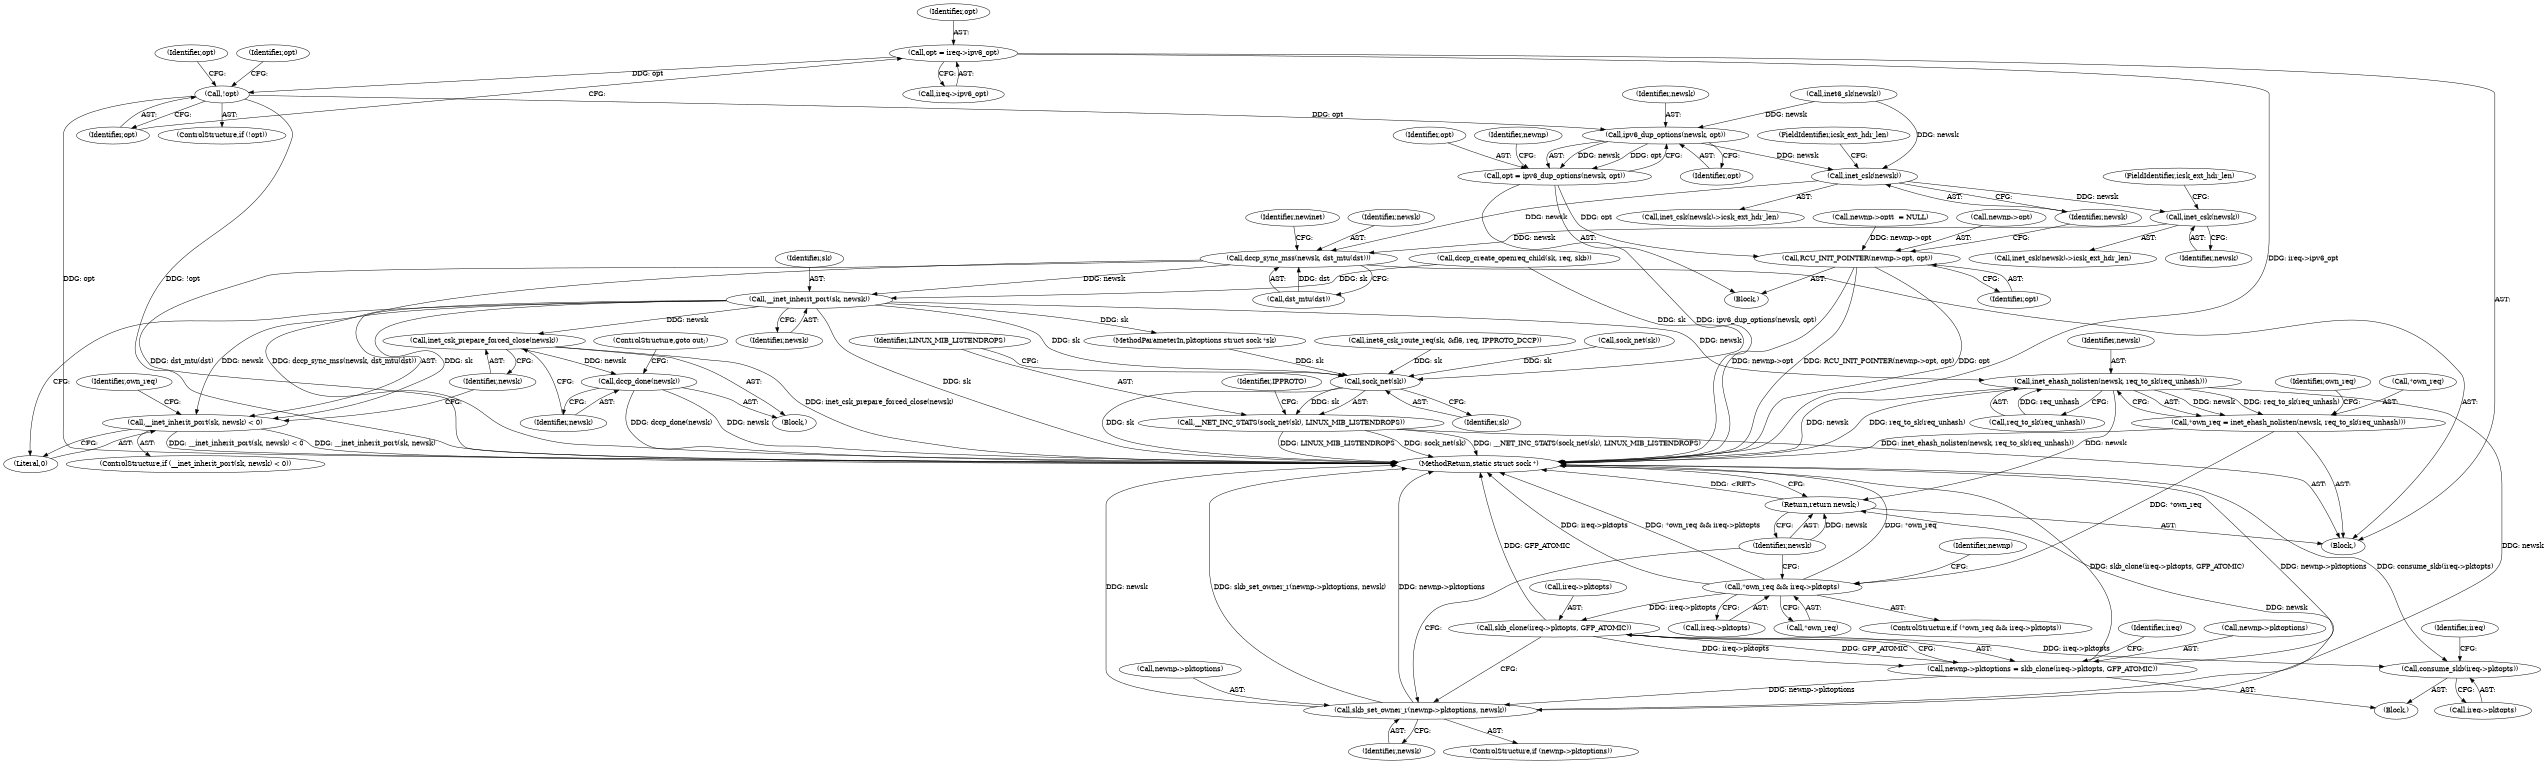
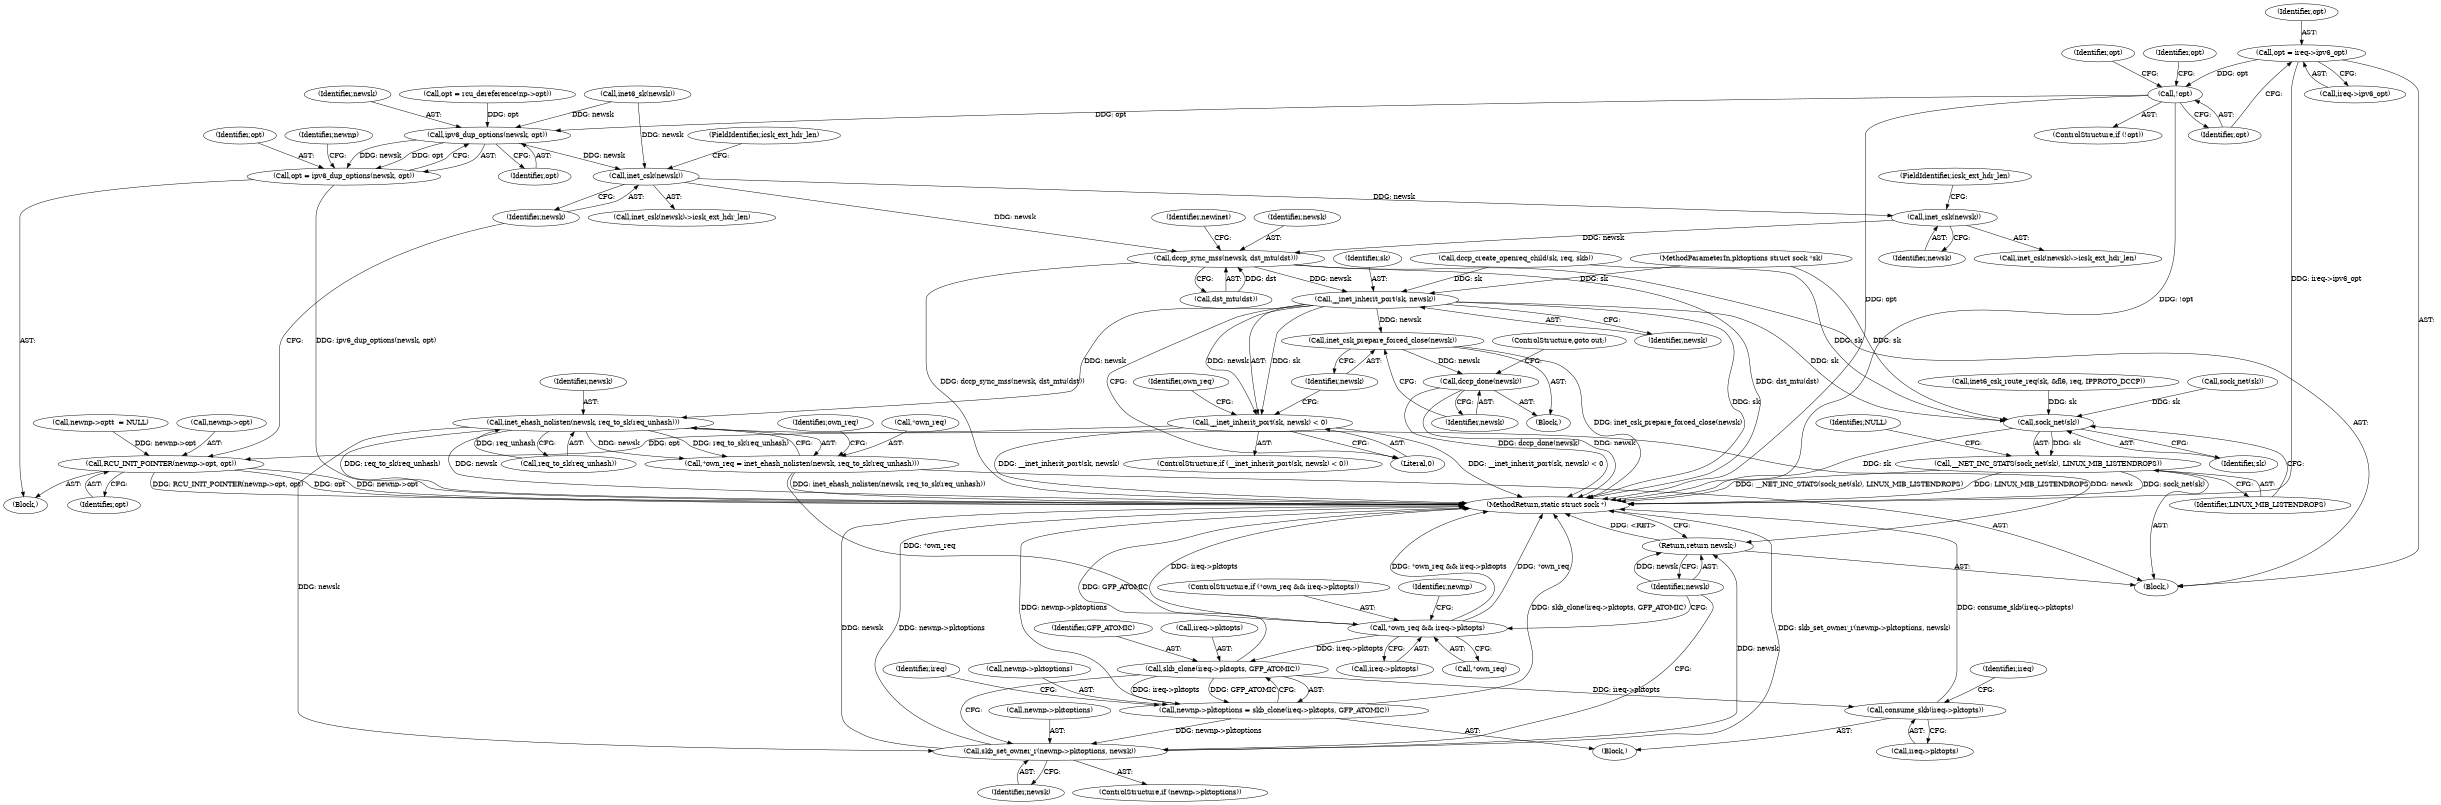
none -> (487, 94)
(1642, 245) -> (710, 436)
(1019, 313) -> (1545, 281)
(1272, 382) -> (1858, 423)
(2060, 475) -> (1861, 527)
none -> (2212, 477)
(1876, 607) -> (1349, 608)
none -> (1093, 629)
